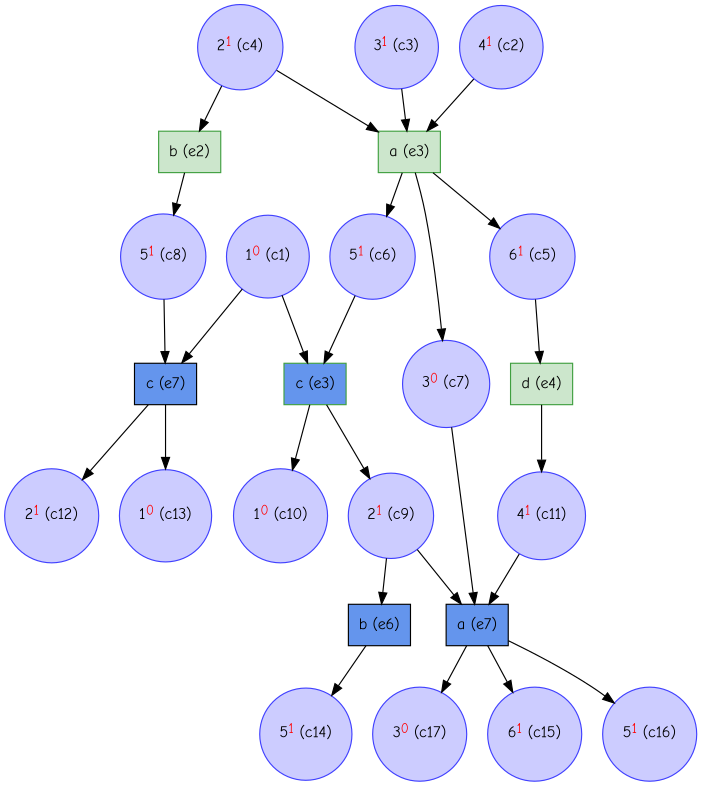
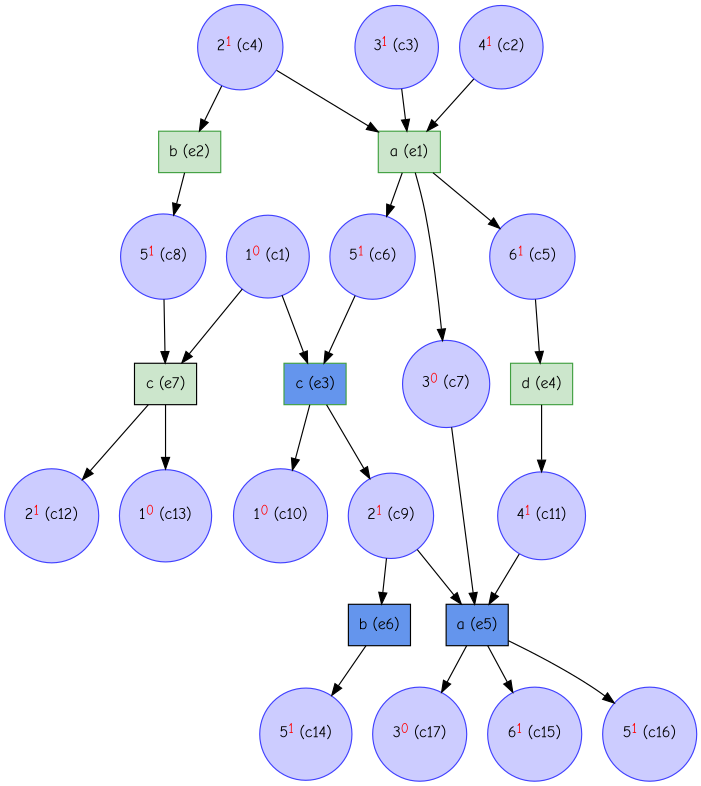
(409, 152) -> (409, 152)
(166, 384) -> (166, 384)
(477, 625) -> (477, 625)
